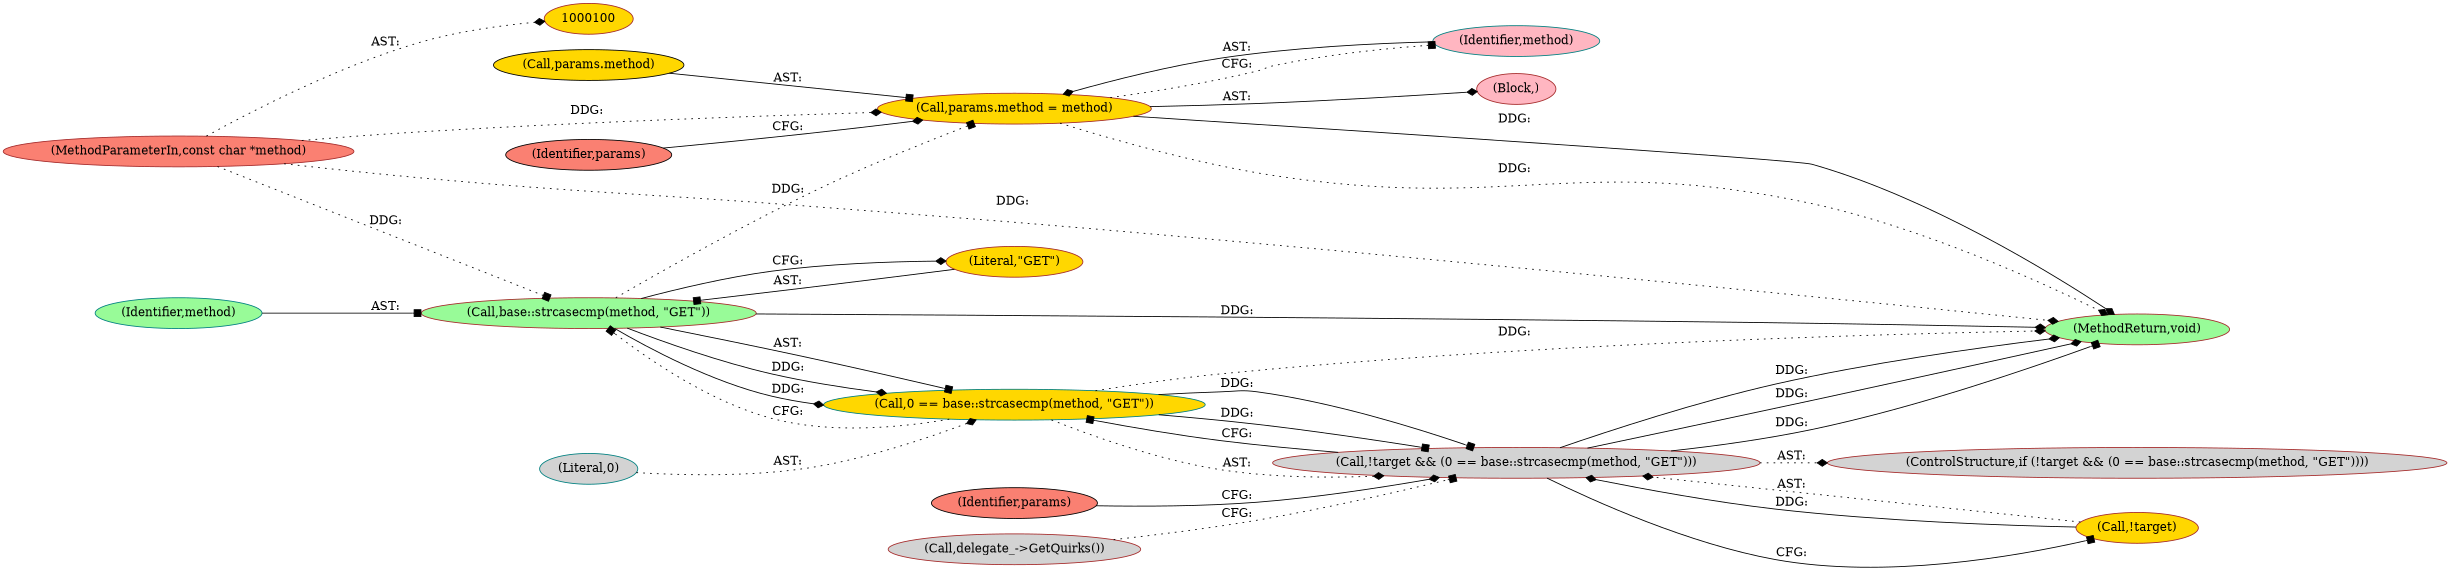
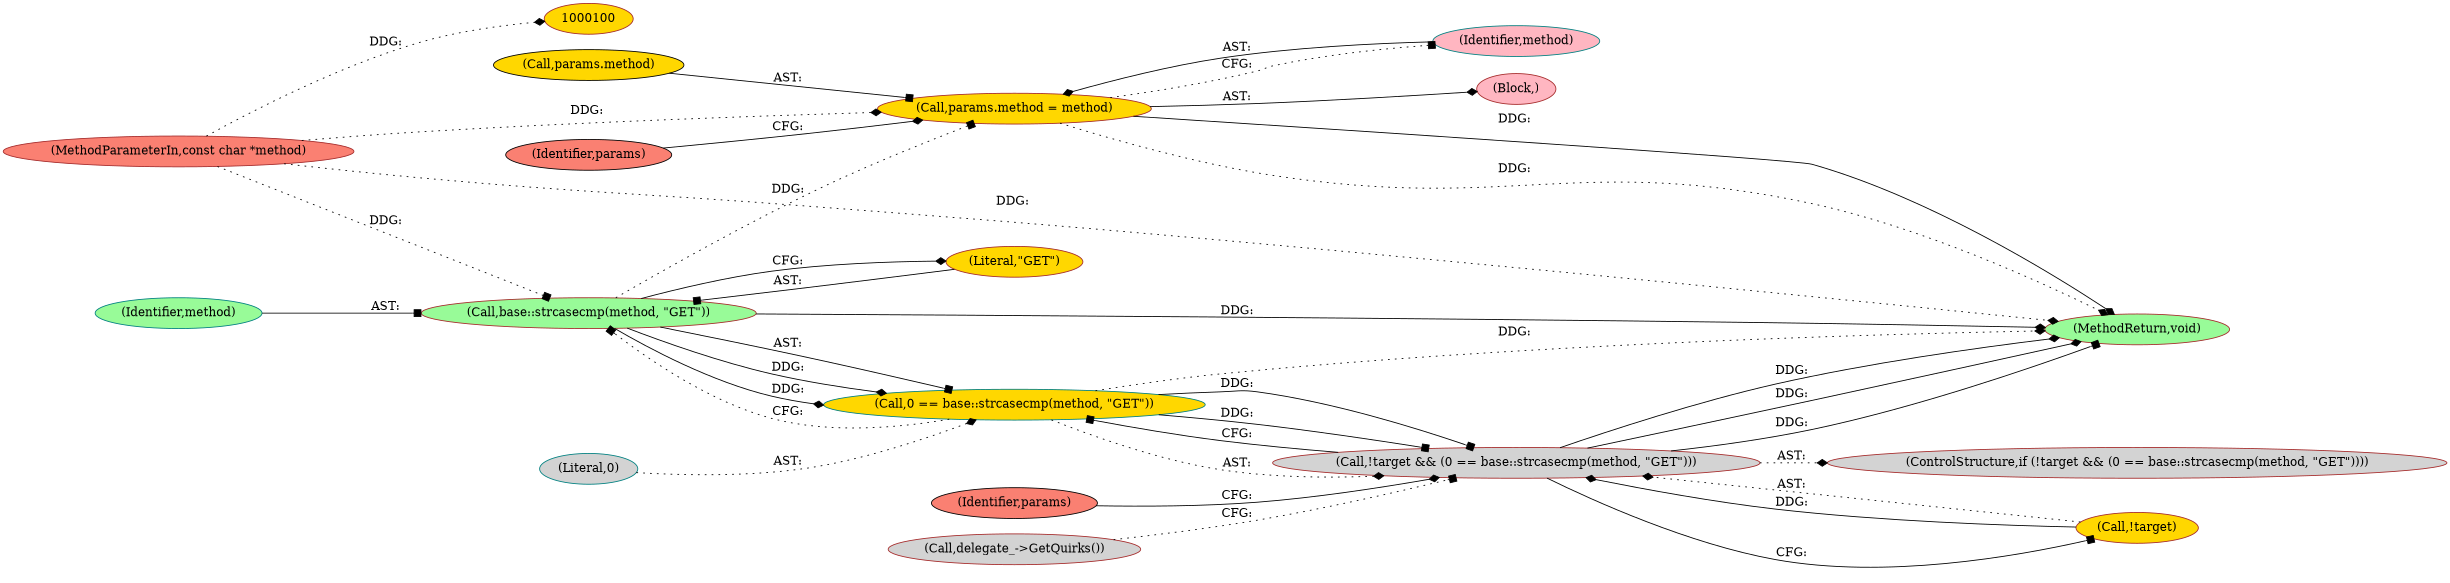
(388, 42) -> (388, 42)
